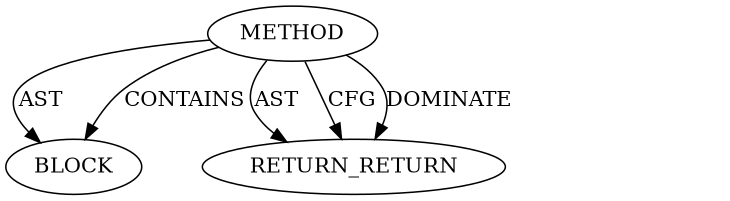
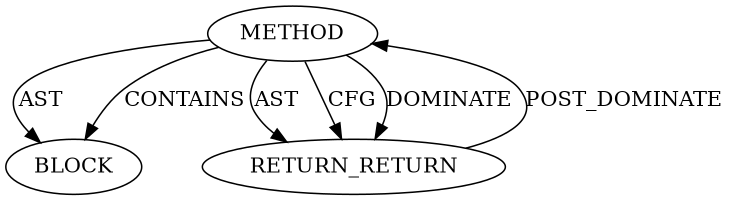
none -> (502, 76)
